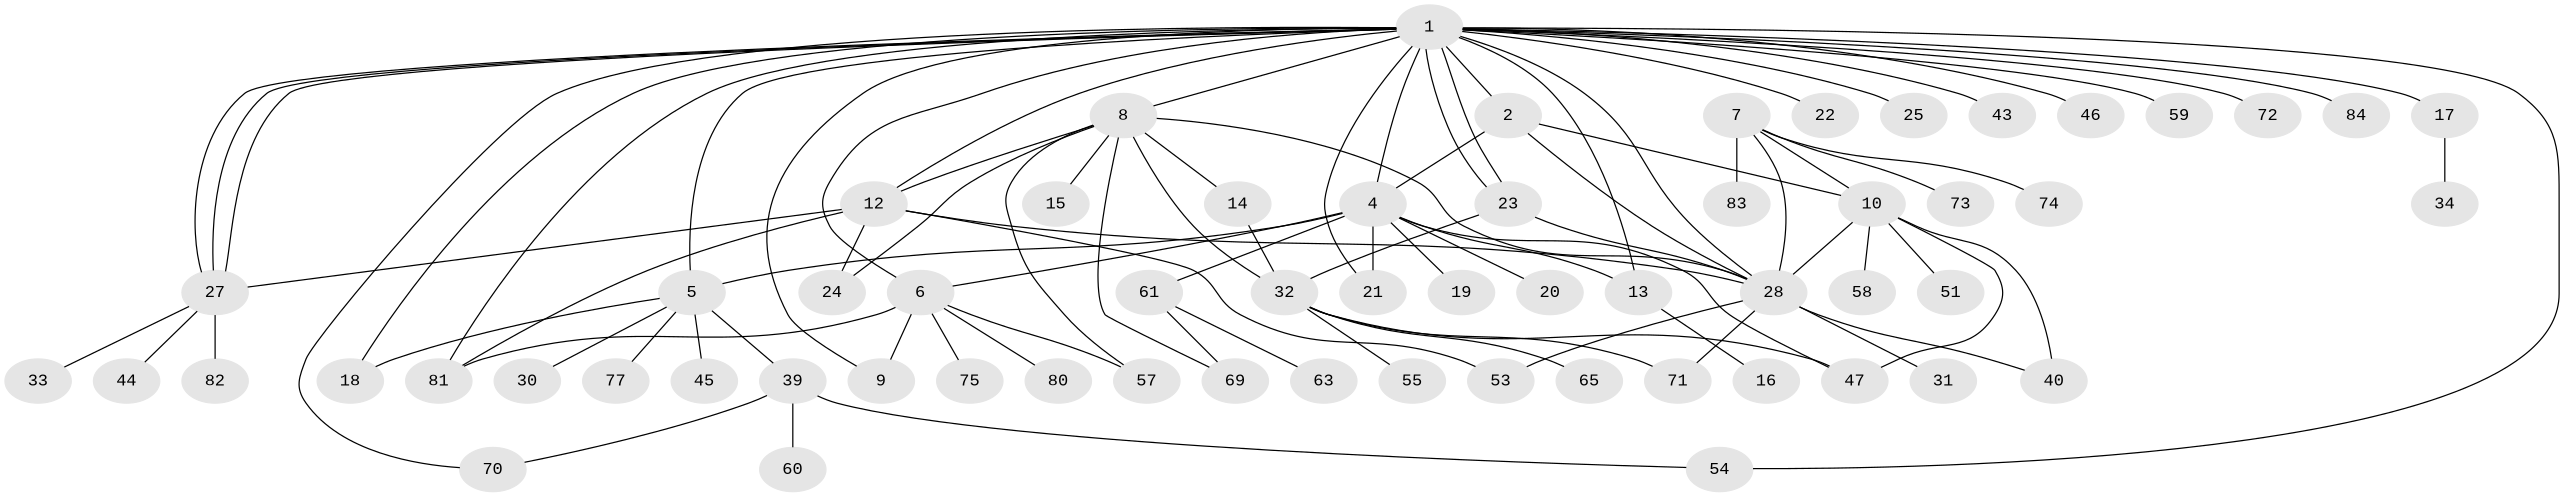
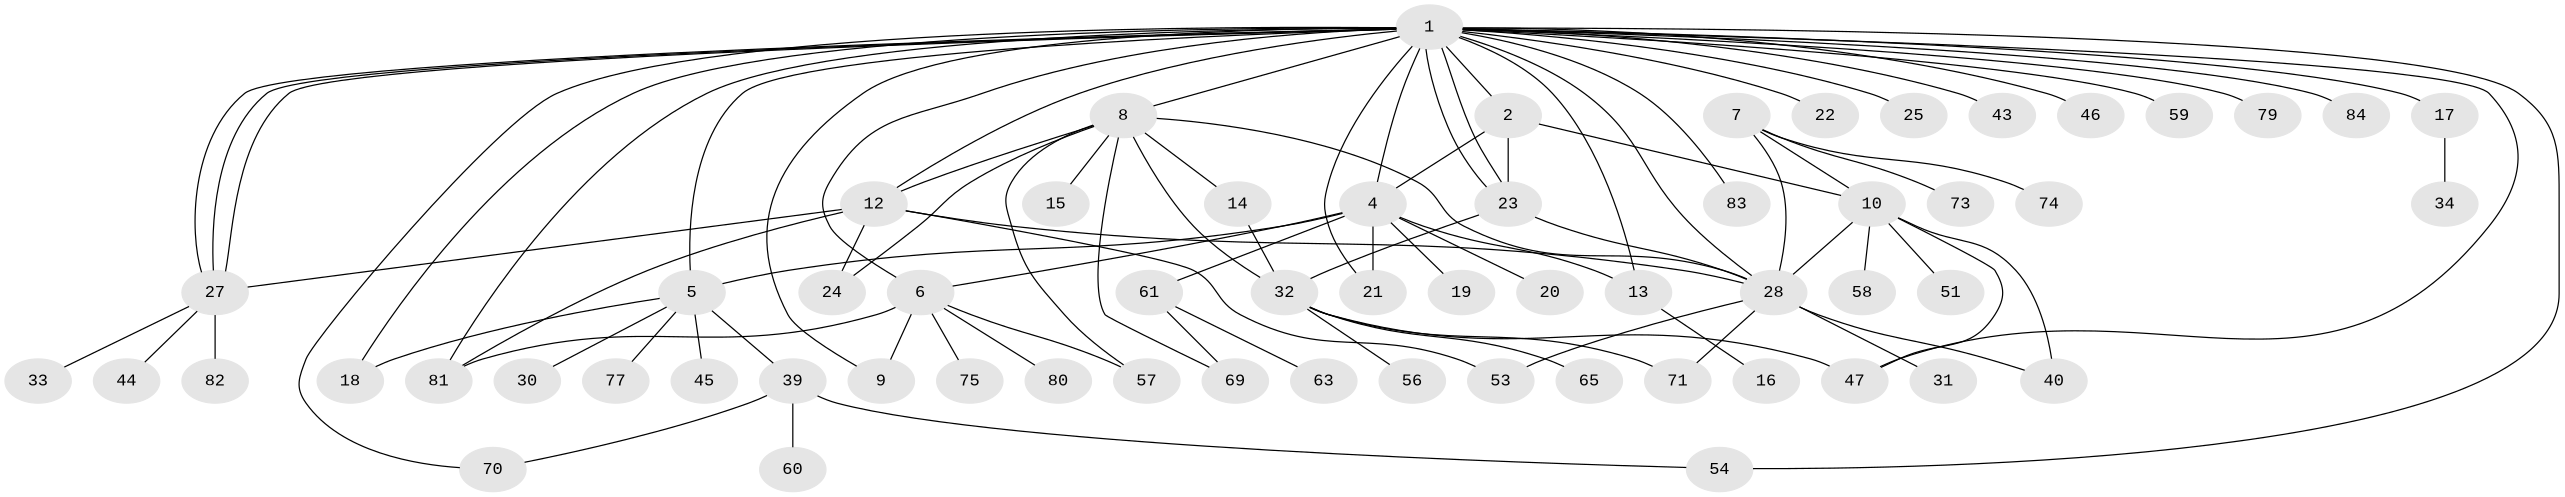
(2268, 116) -> (2268, 116)
(1737, 160) -> (1611, 78)
(1633, 213) -> (1508, 160)
(1584, 242) -> (2375, 72)
(1412, 381) -> (1412, 381)
